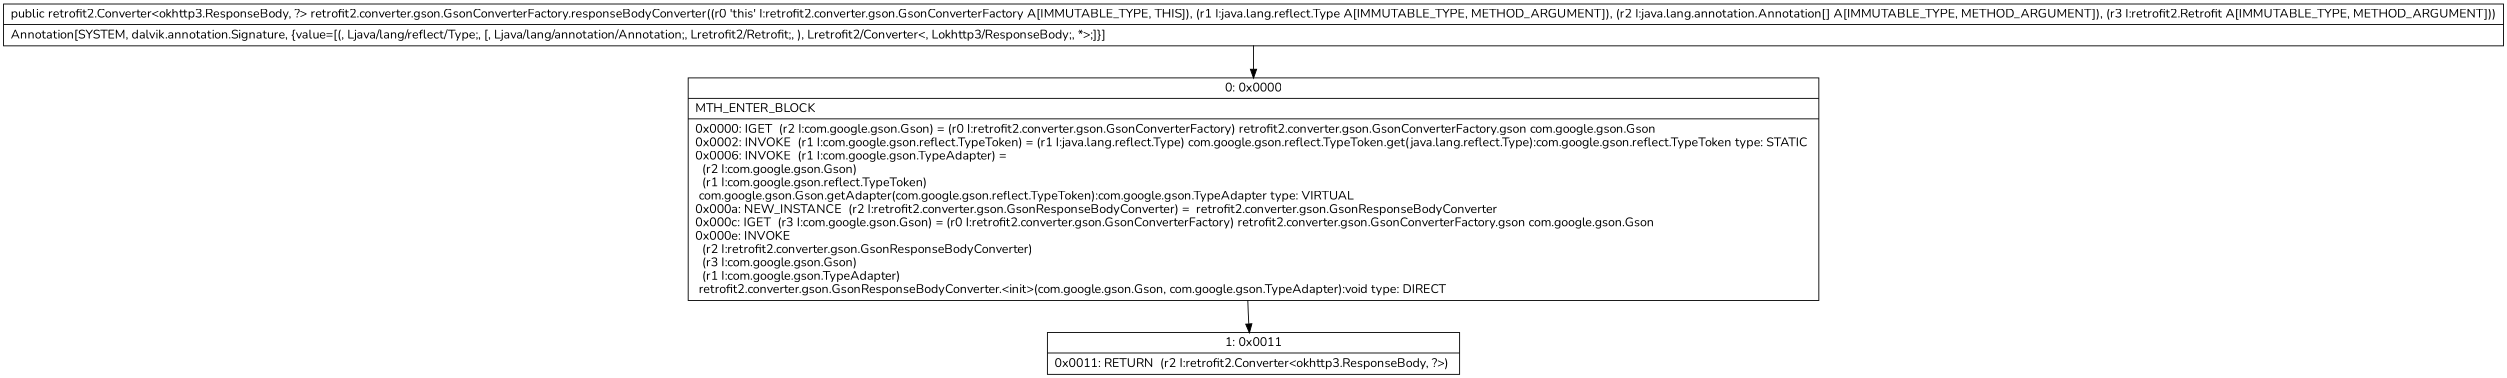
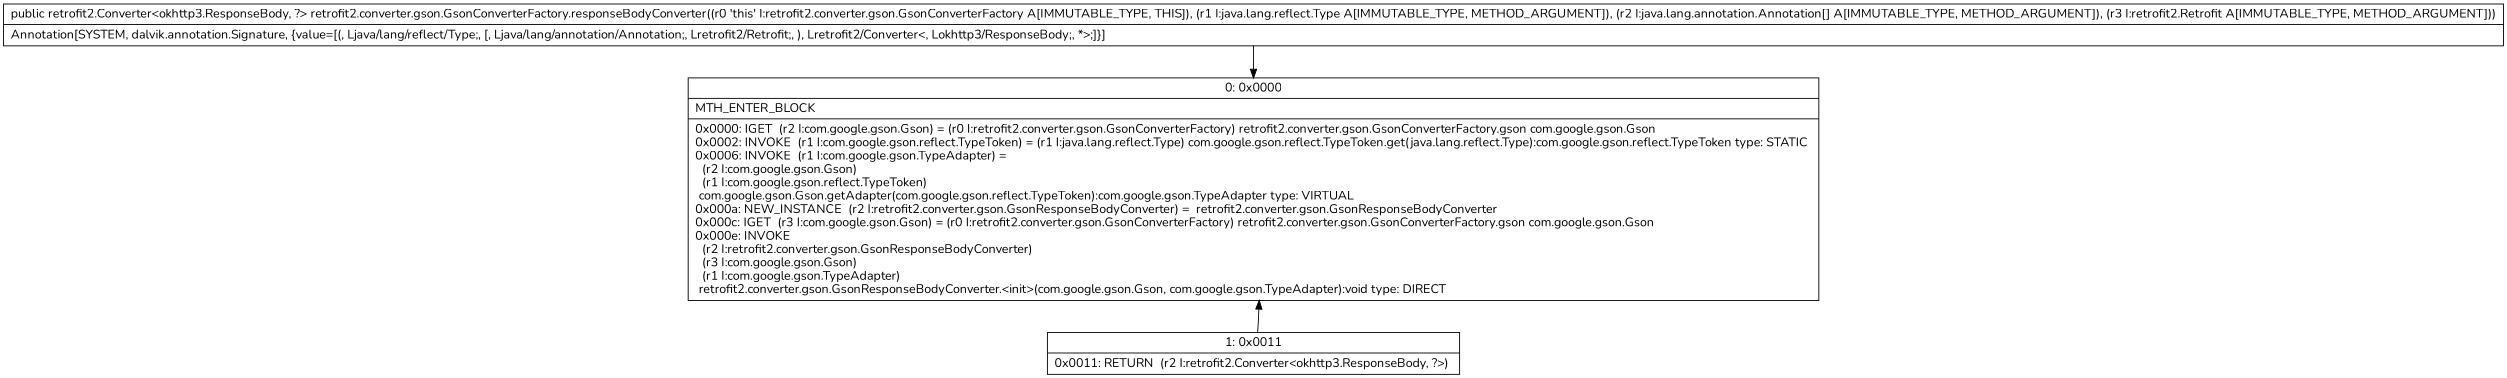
(1248, 312) -> (1258, 321)
